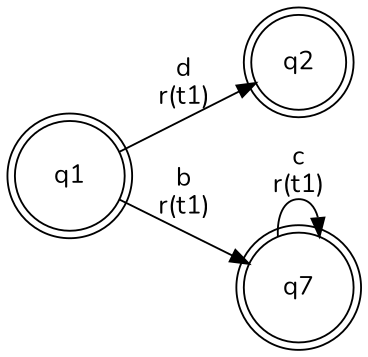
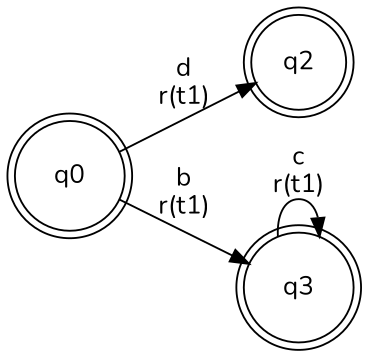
(70, 176) -> (70, 176)
(299, 288) -> (299, 288)
